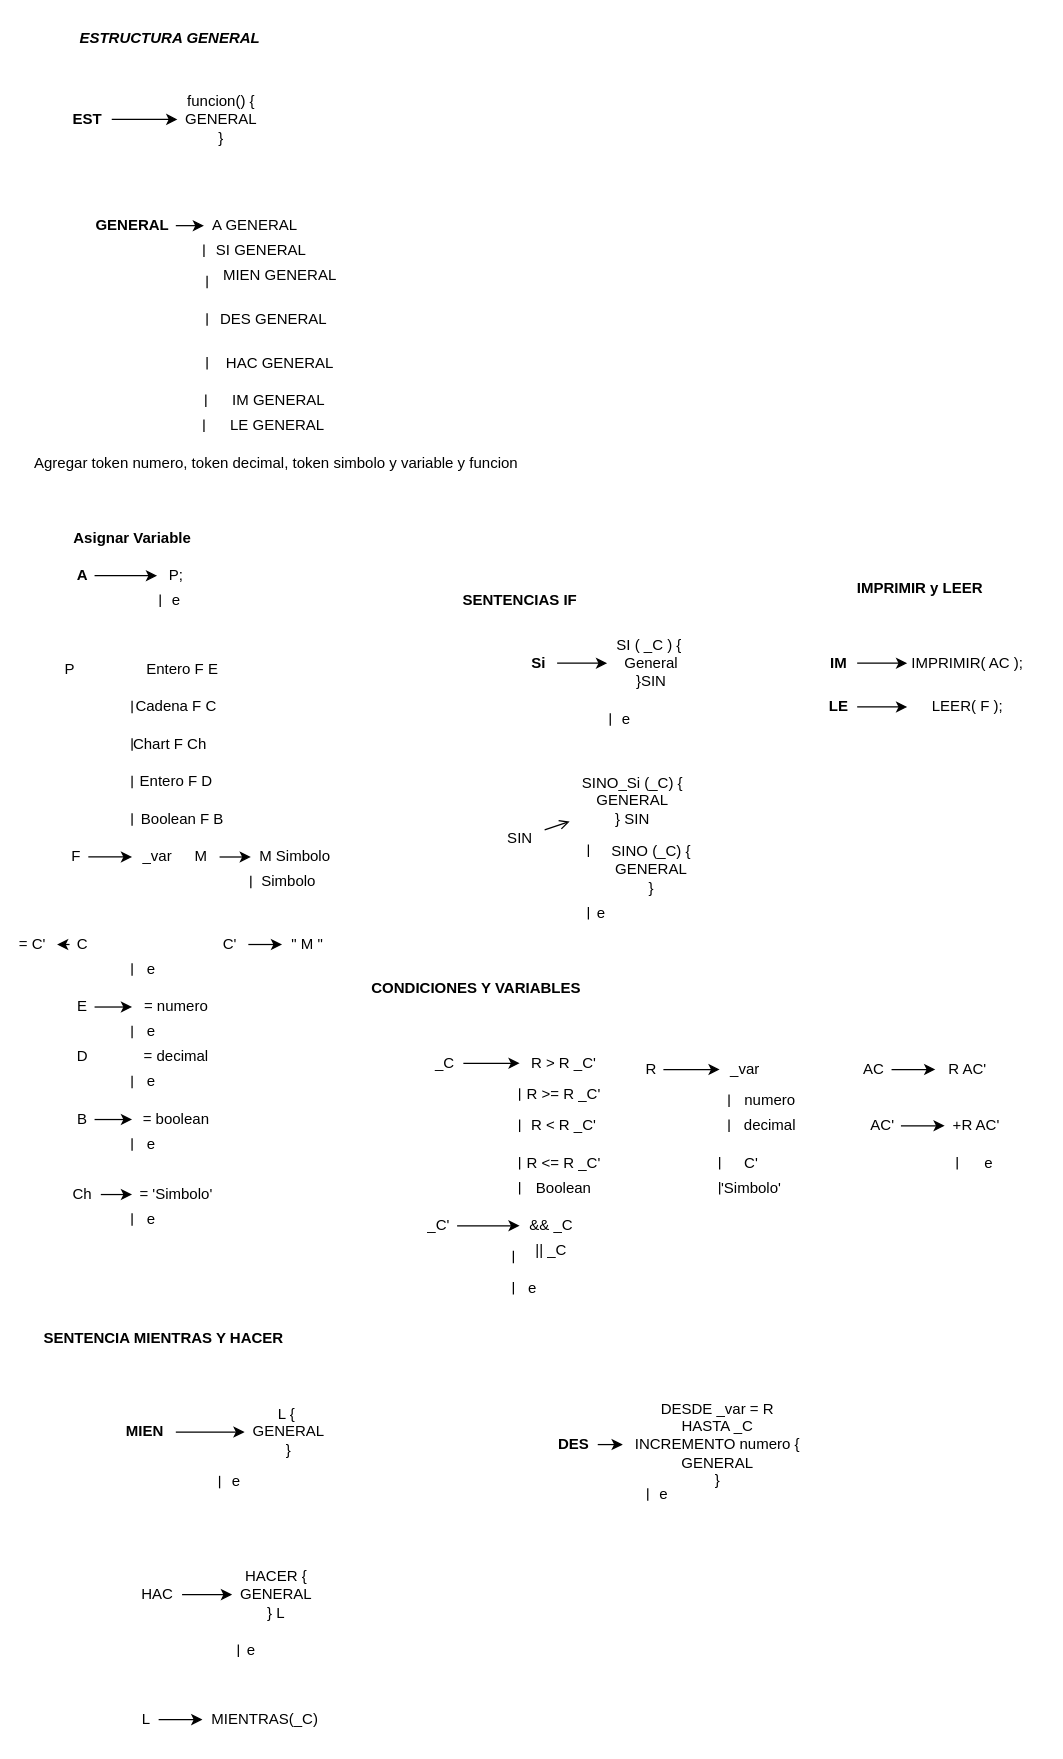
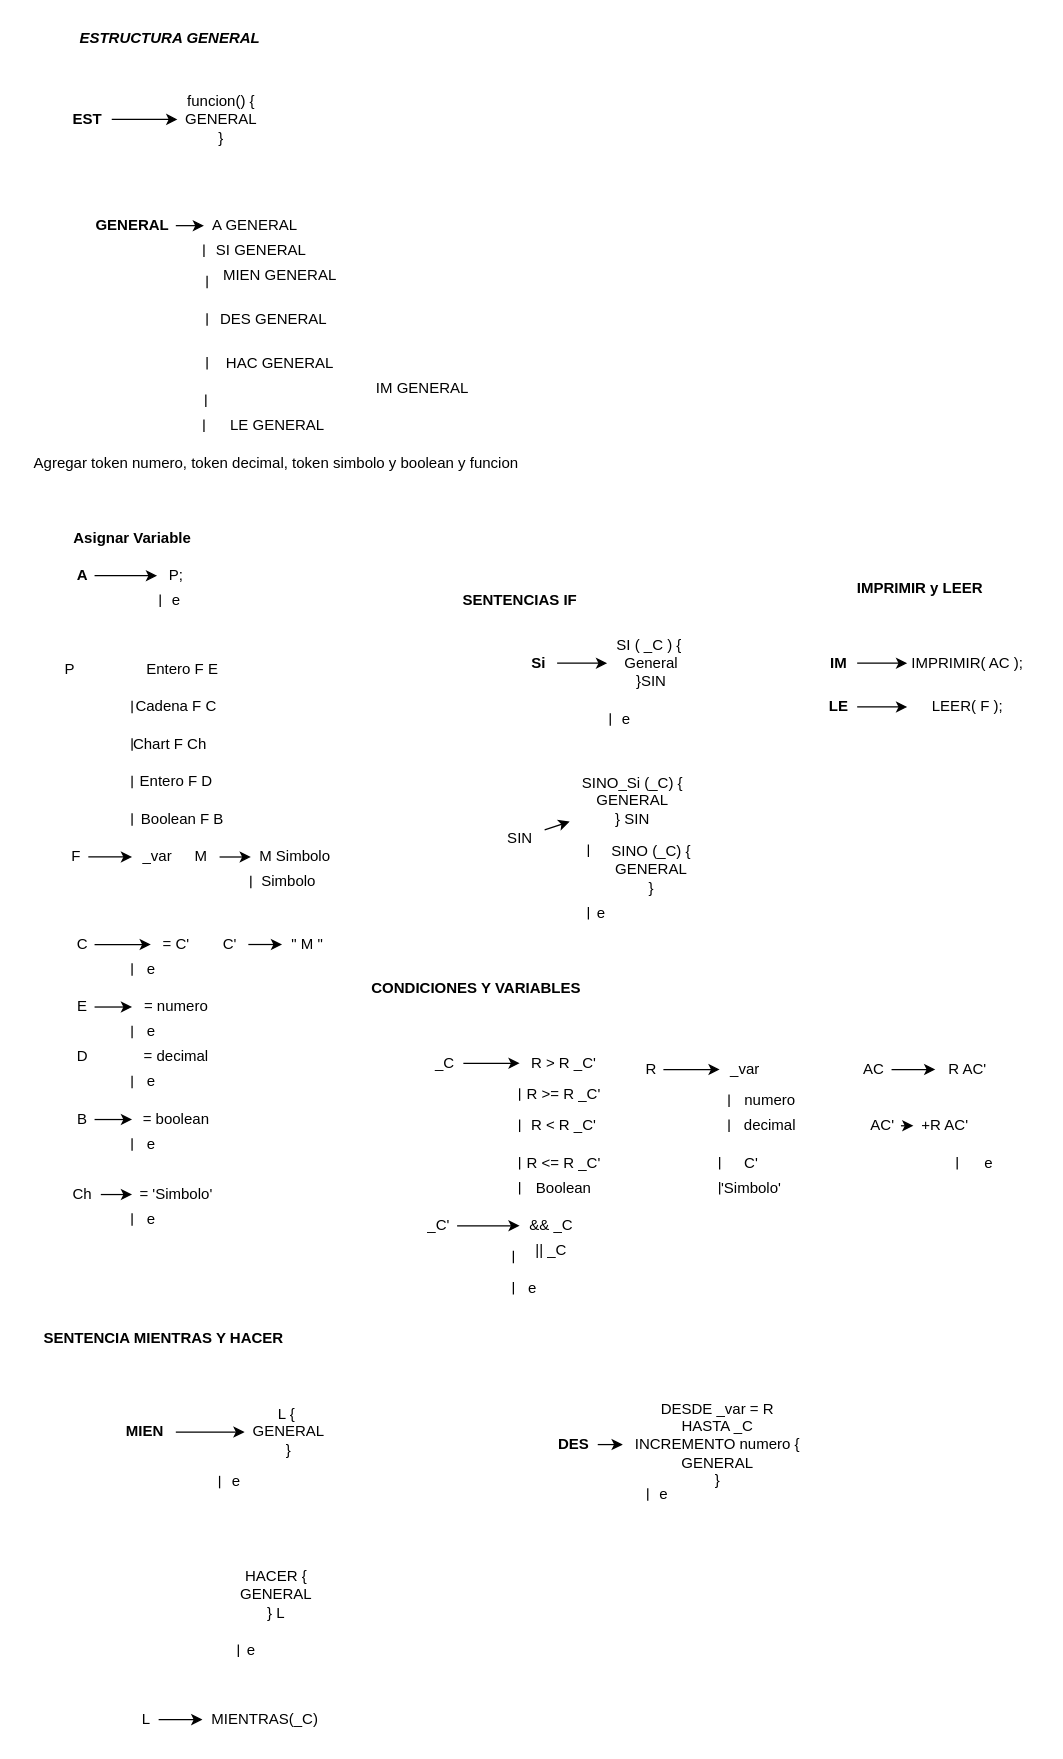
(278, 401) -> (422, 388)
(276, 463) -> (276, 463)
(562, 824) -> (560, 825)
(32, 944) -> (176, 944)
(976, 1126) -> (944, 1126)
(157, 1594) -> none
(203, 1594) -> none
